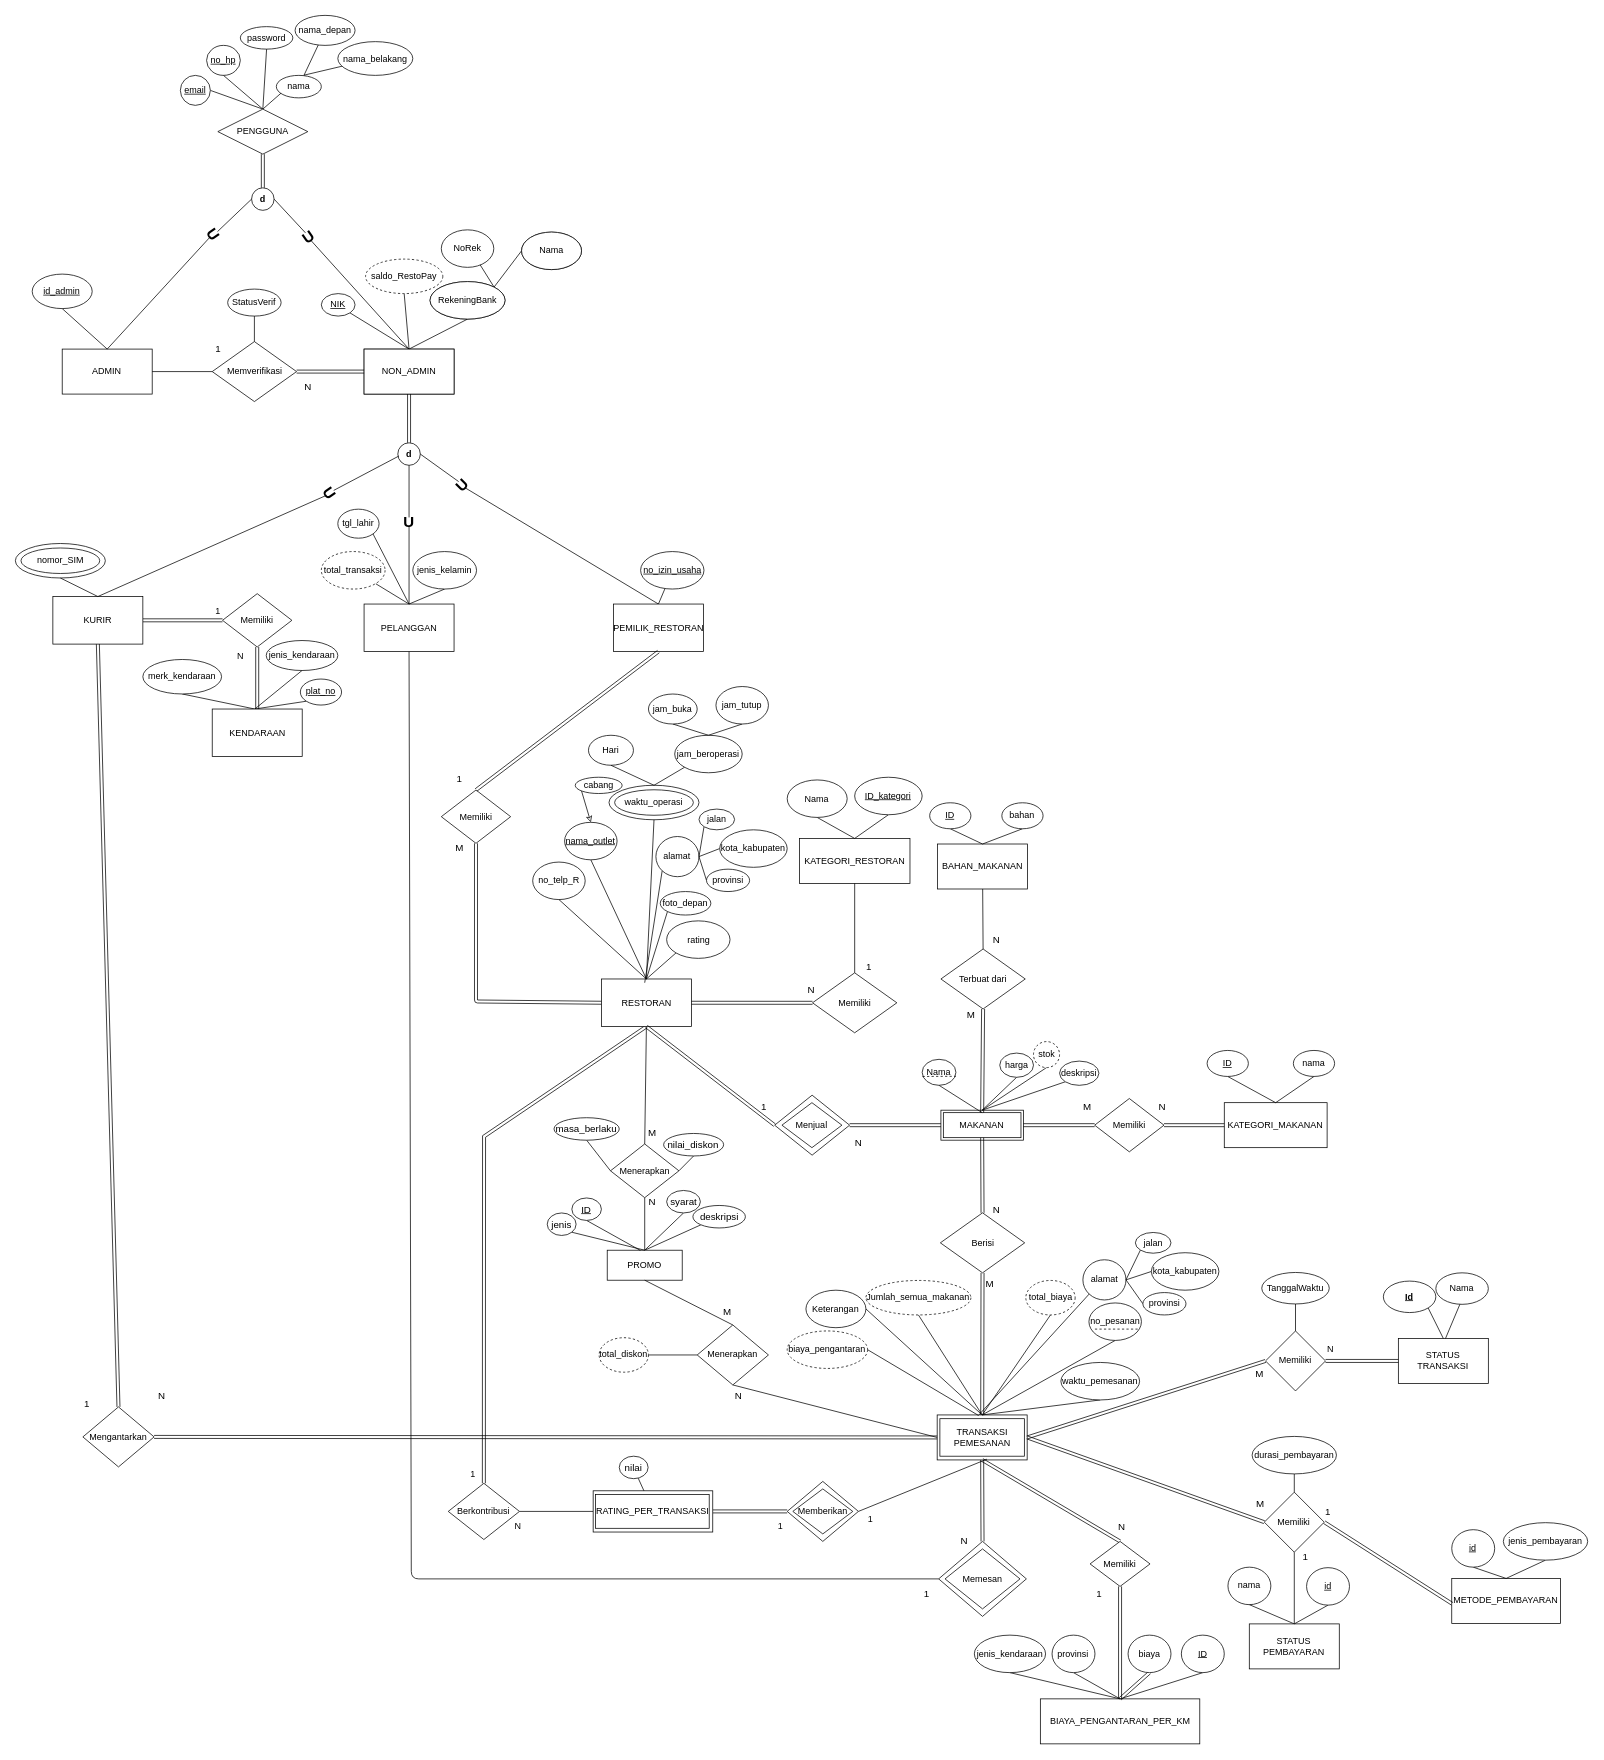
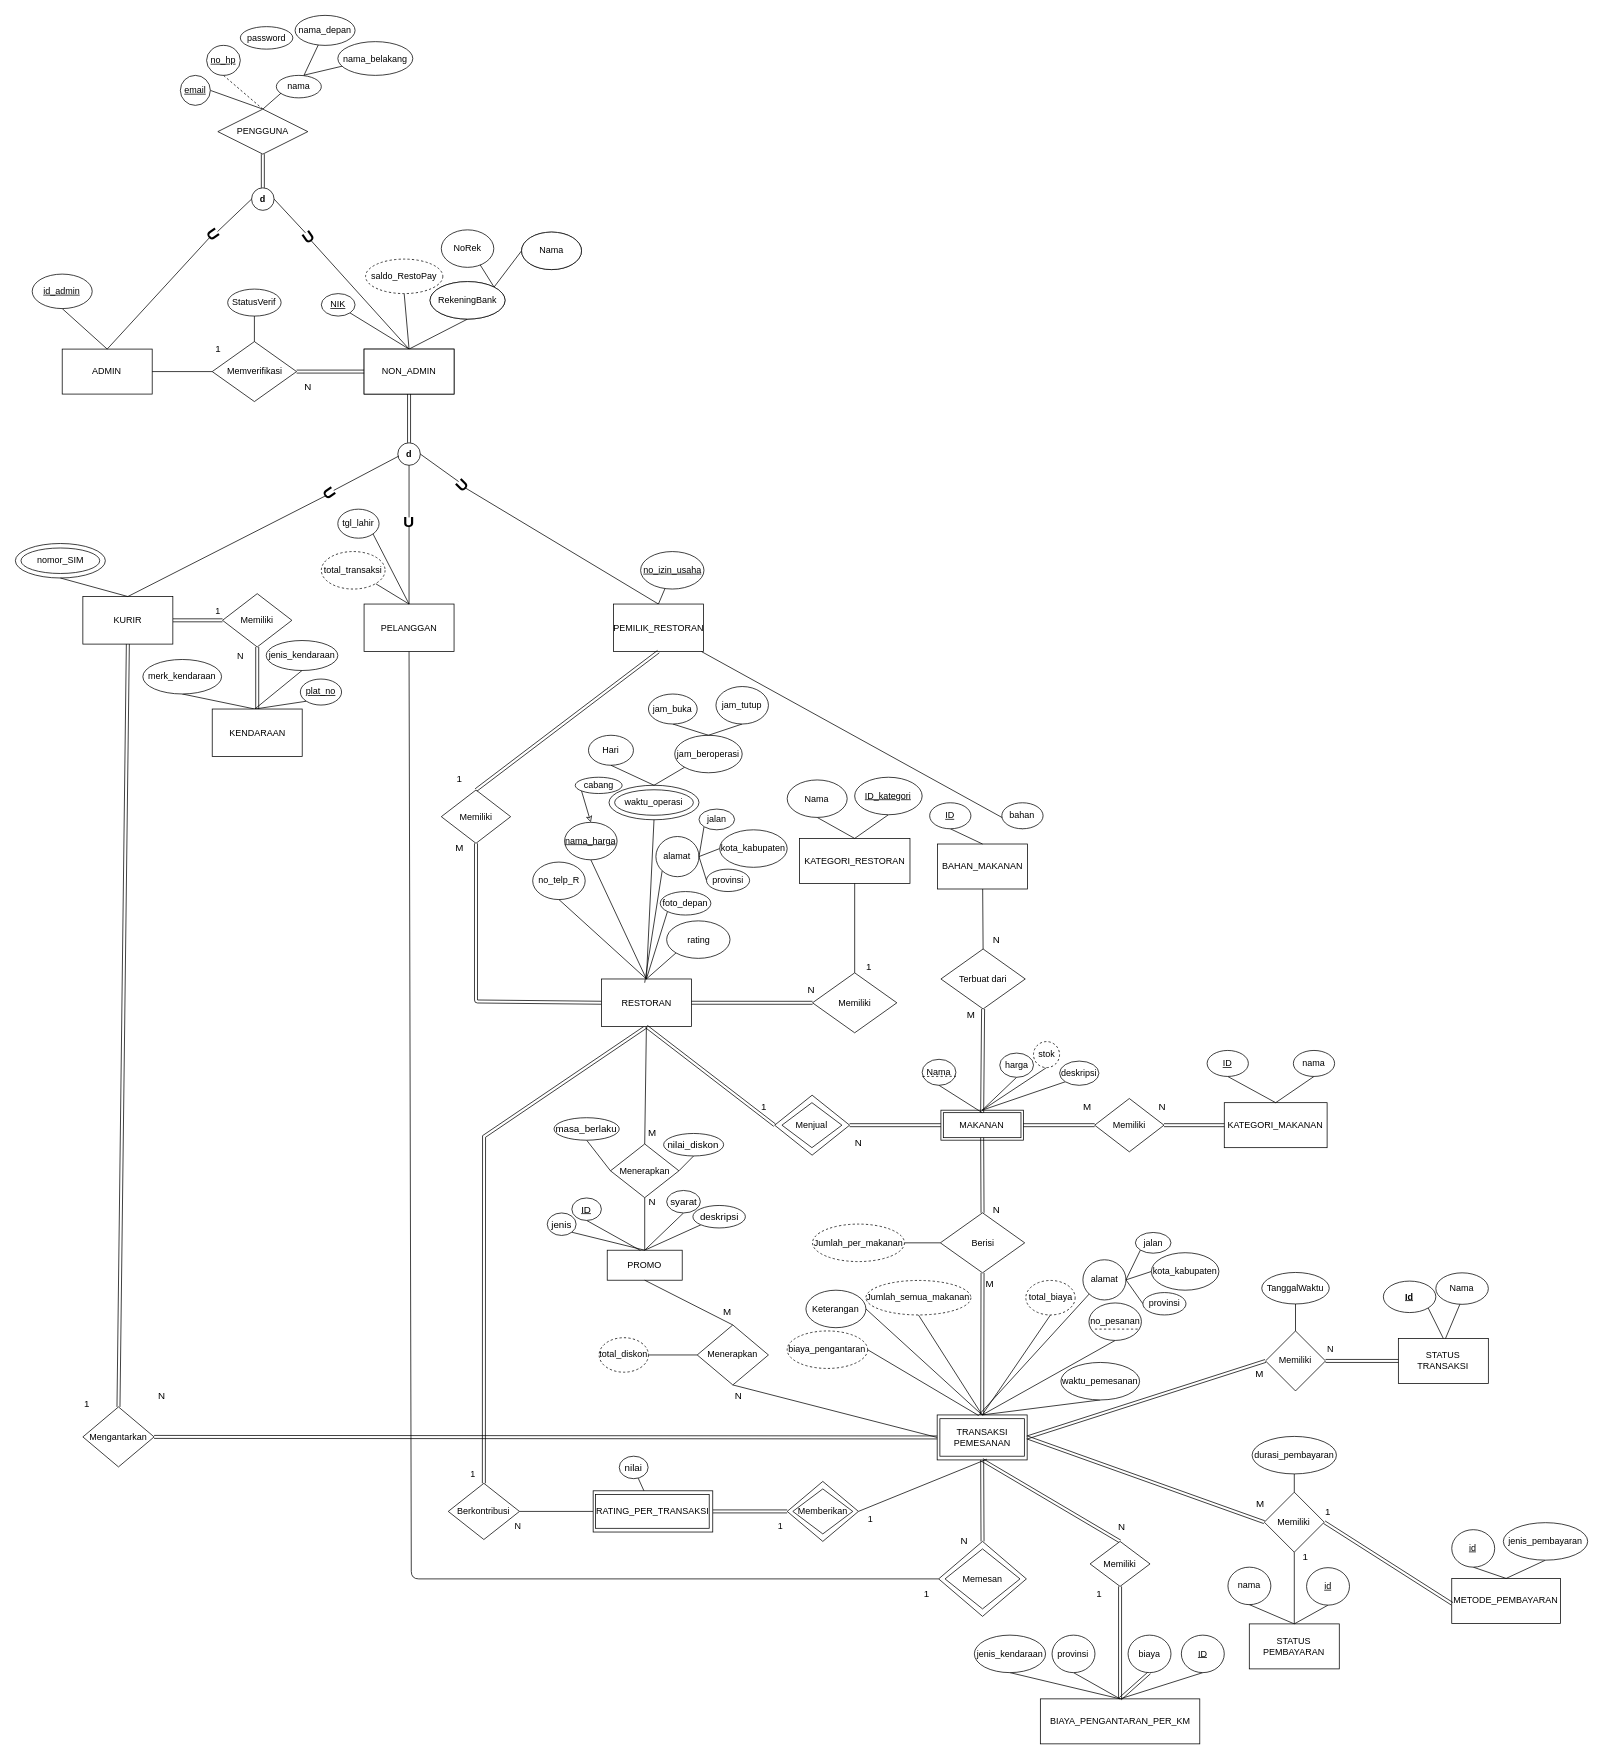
(265, 77) -> none
(242, 91) -> (242, 91)
(445, 570) -> none
(428, 596) -> none
(98, 620) -> (128, 620)
(1003, 837) -> (852, 735)
(591, 841) -> (591, 841)
none -> (859, 1243)
none -> (923, 1243)
